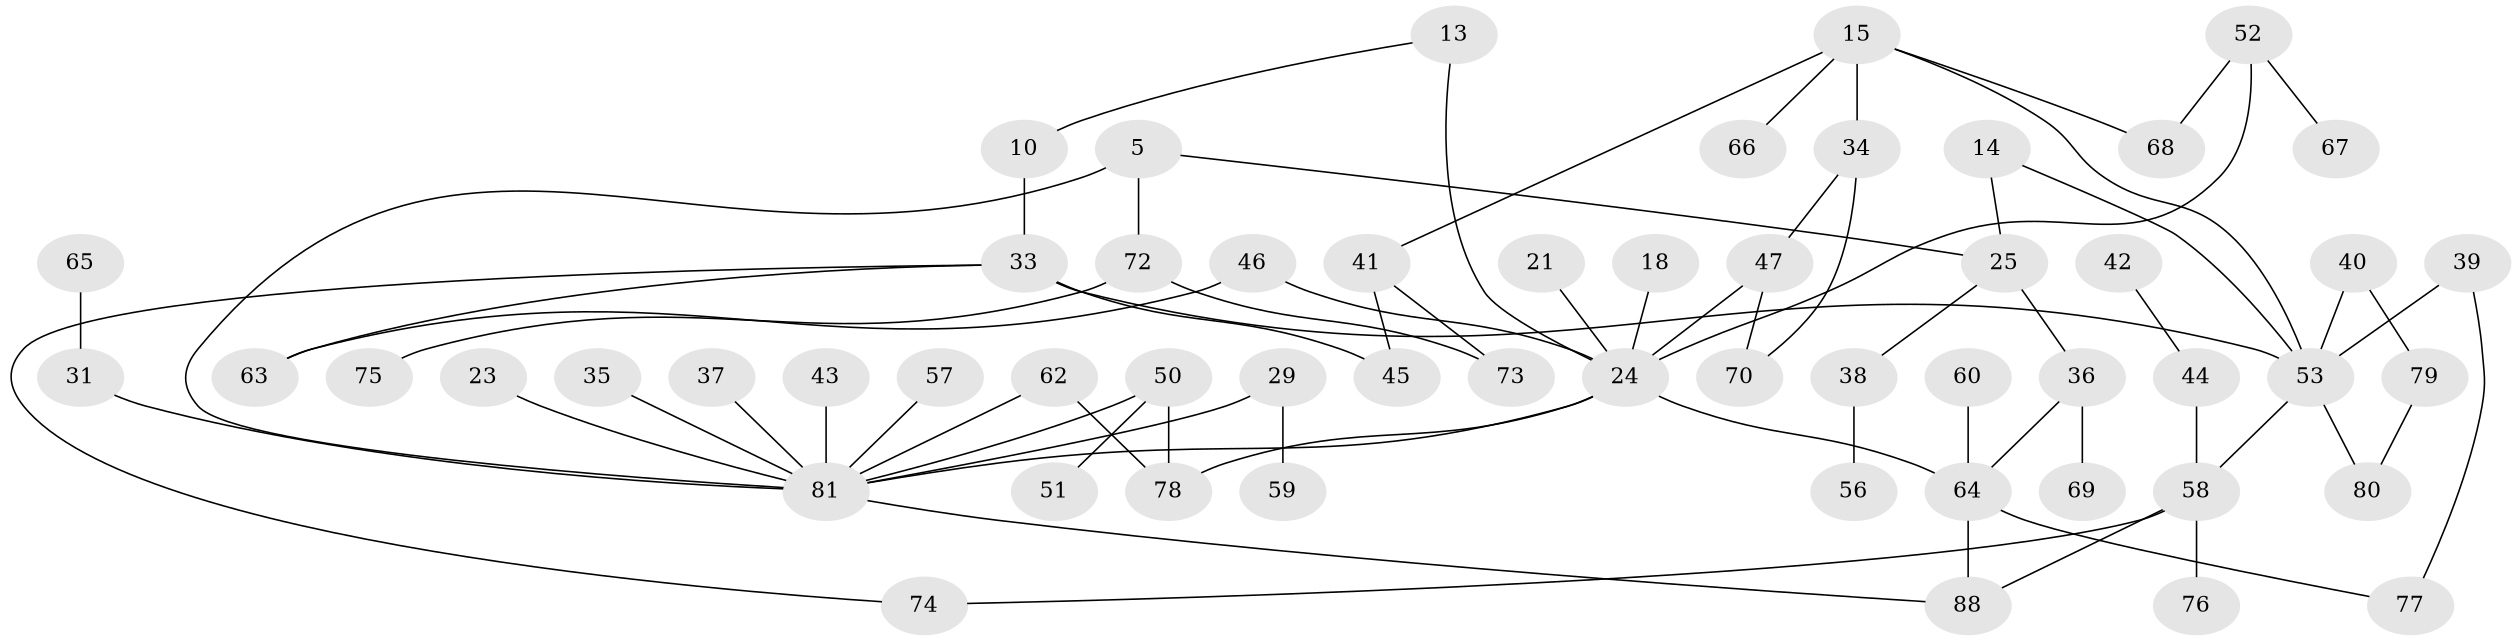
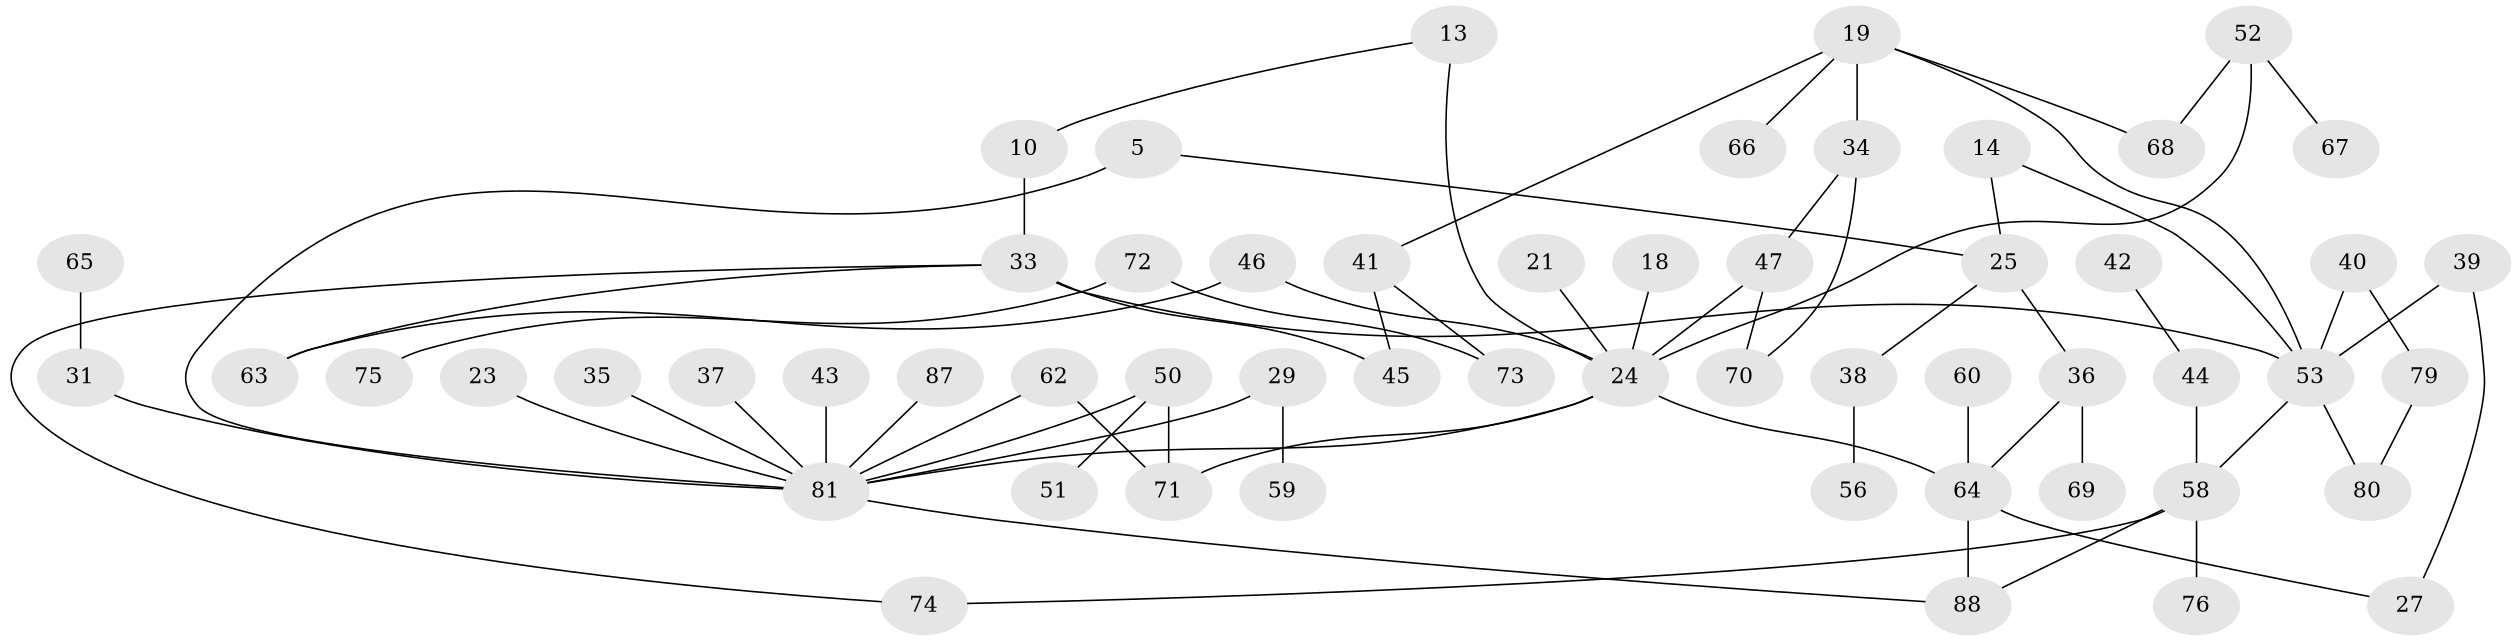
(1857, 35) -> (1857, 35)
(1139, 206) -> none
(940, 377) -> (940, 377)
(1169, 492) -> (1169, 492)
(2411, 606) -> (2411, 606)
